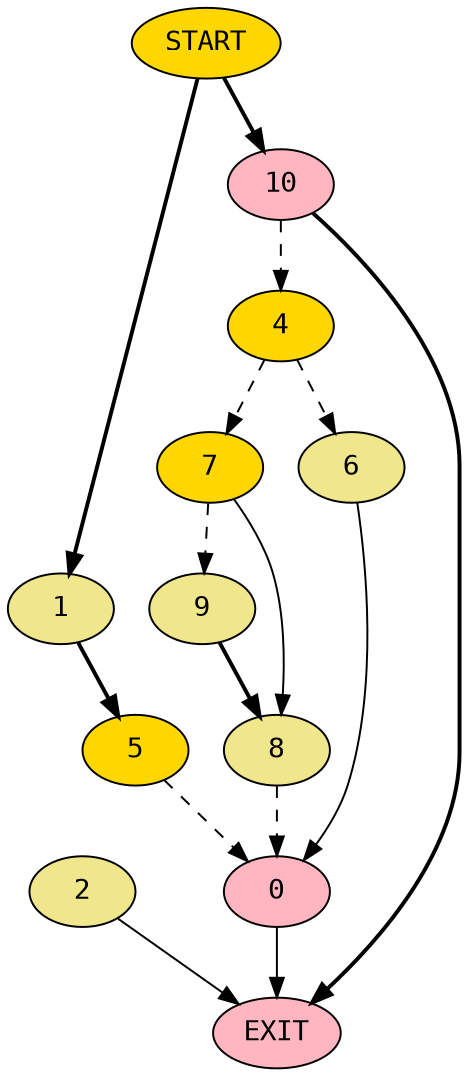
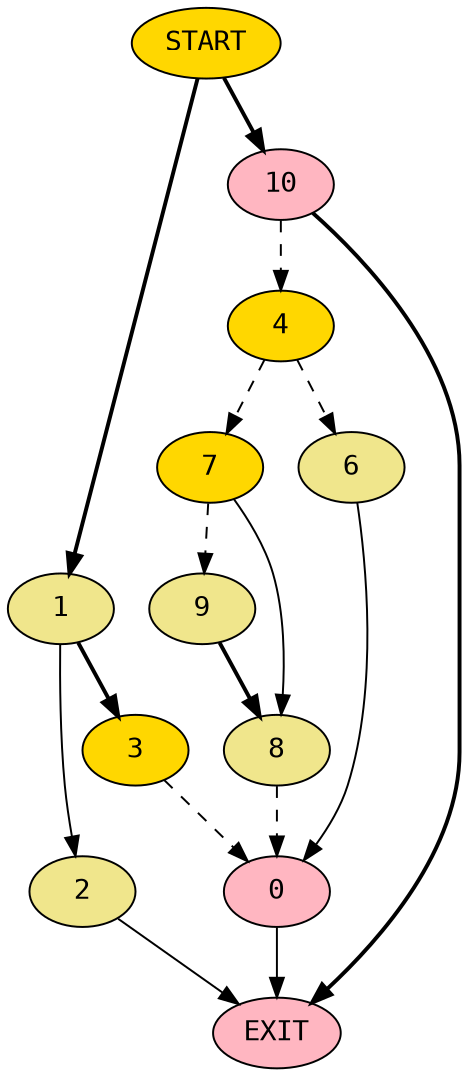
none -> (62, 741)
(136, 750) -> (136, 750)
